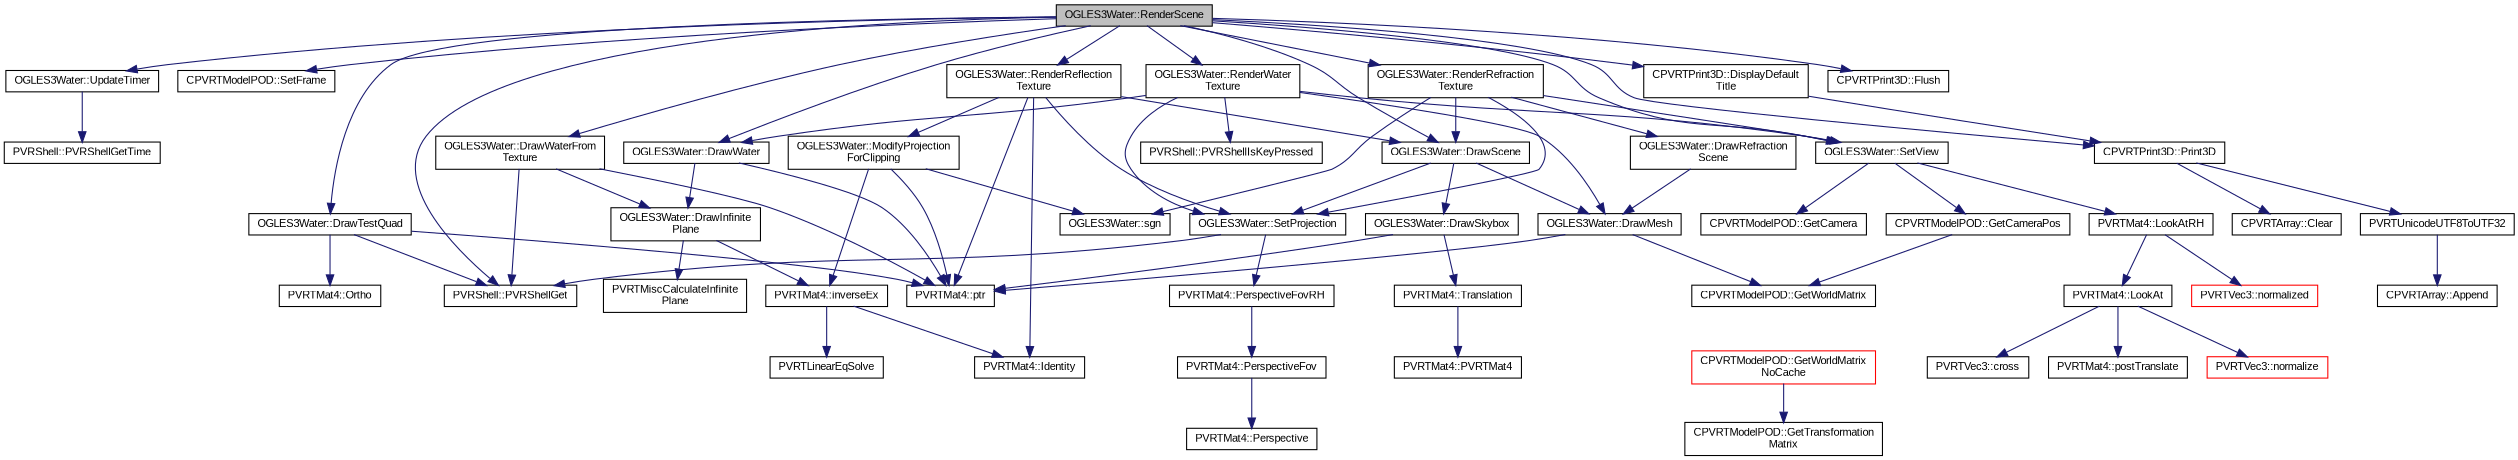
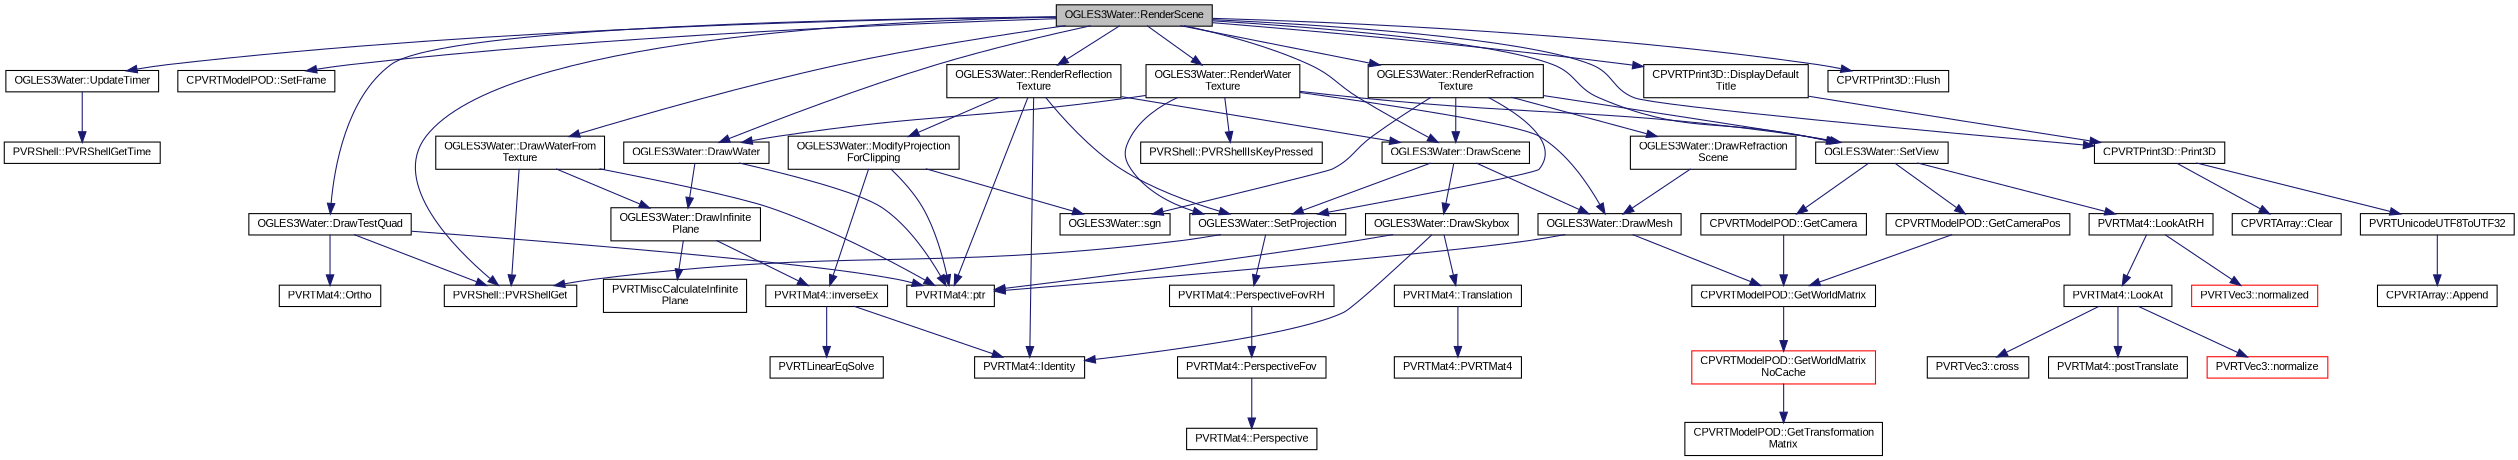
none -> (1784, 255)
none -> (1784, 323)
none -> (1279, 331)
